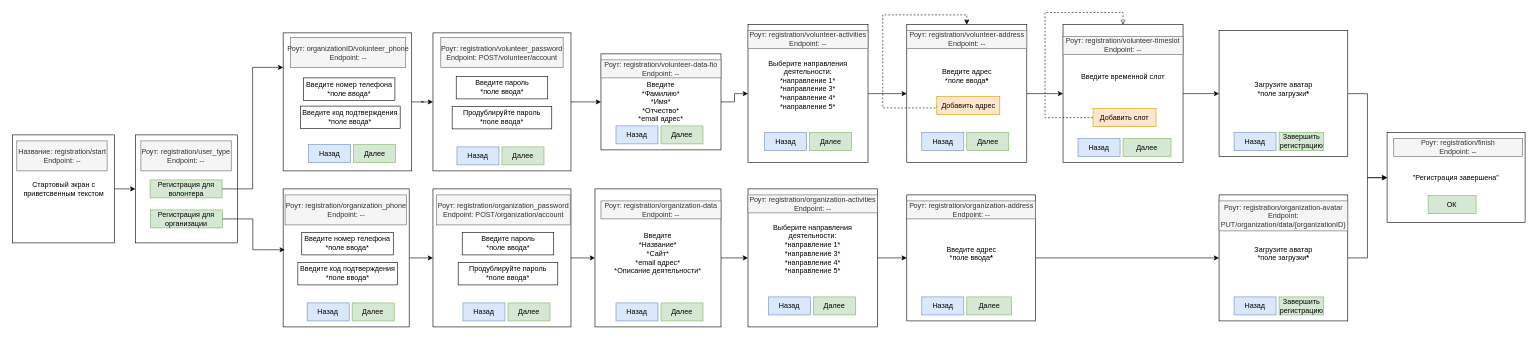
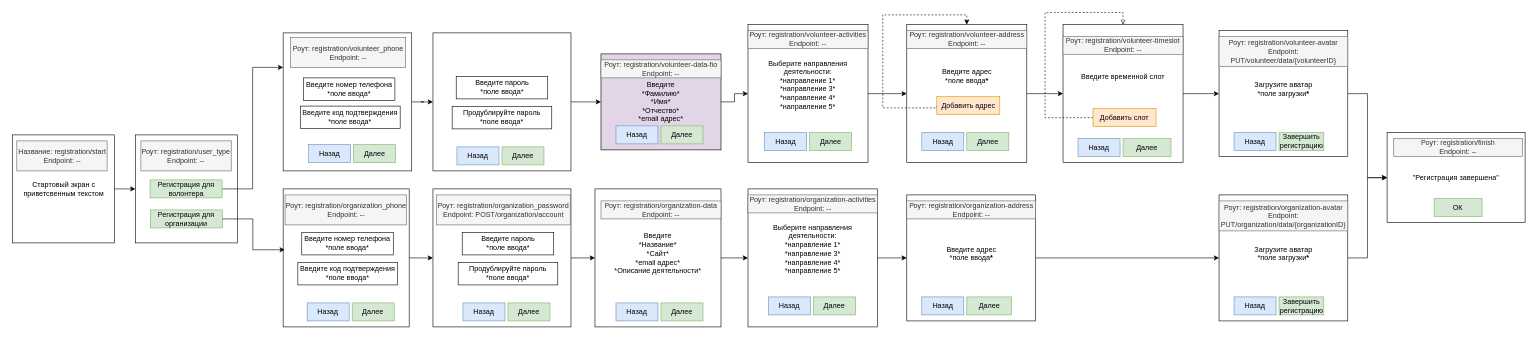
none -> (1283, 51)
(502, 52) -> none
(348, 53) -> (348, 53)
(661, 102) -> (661, 102)
(1452, 204) -> (1458, 207)
